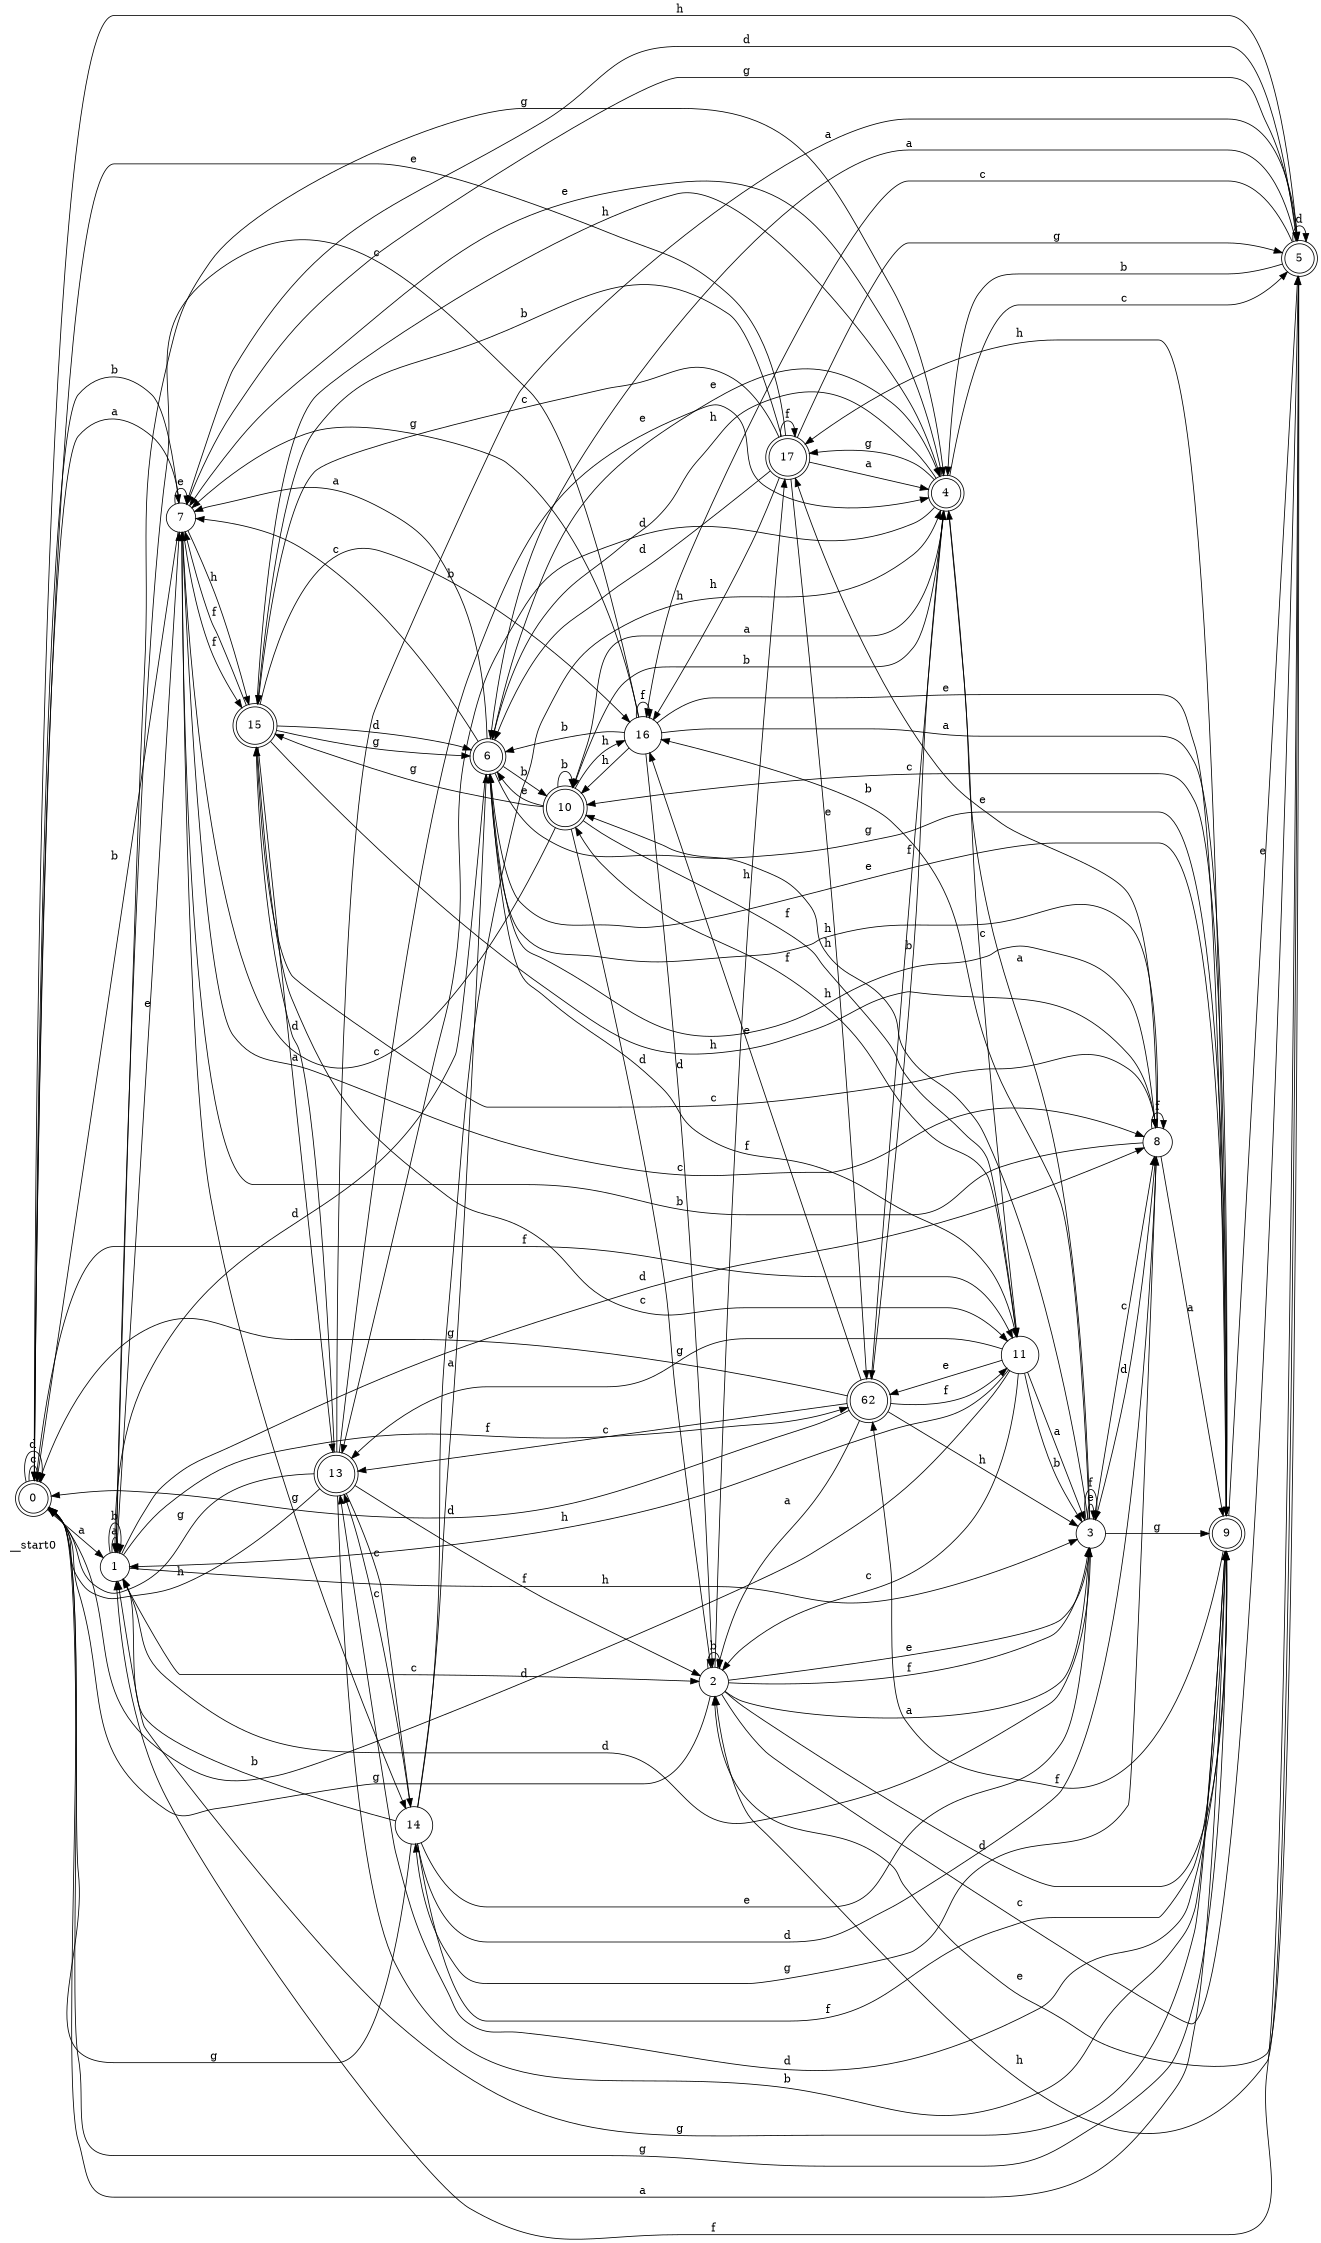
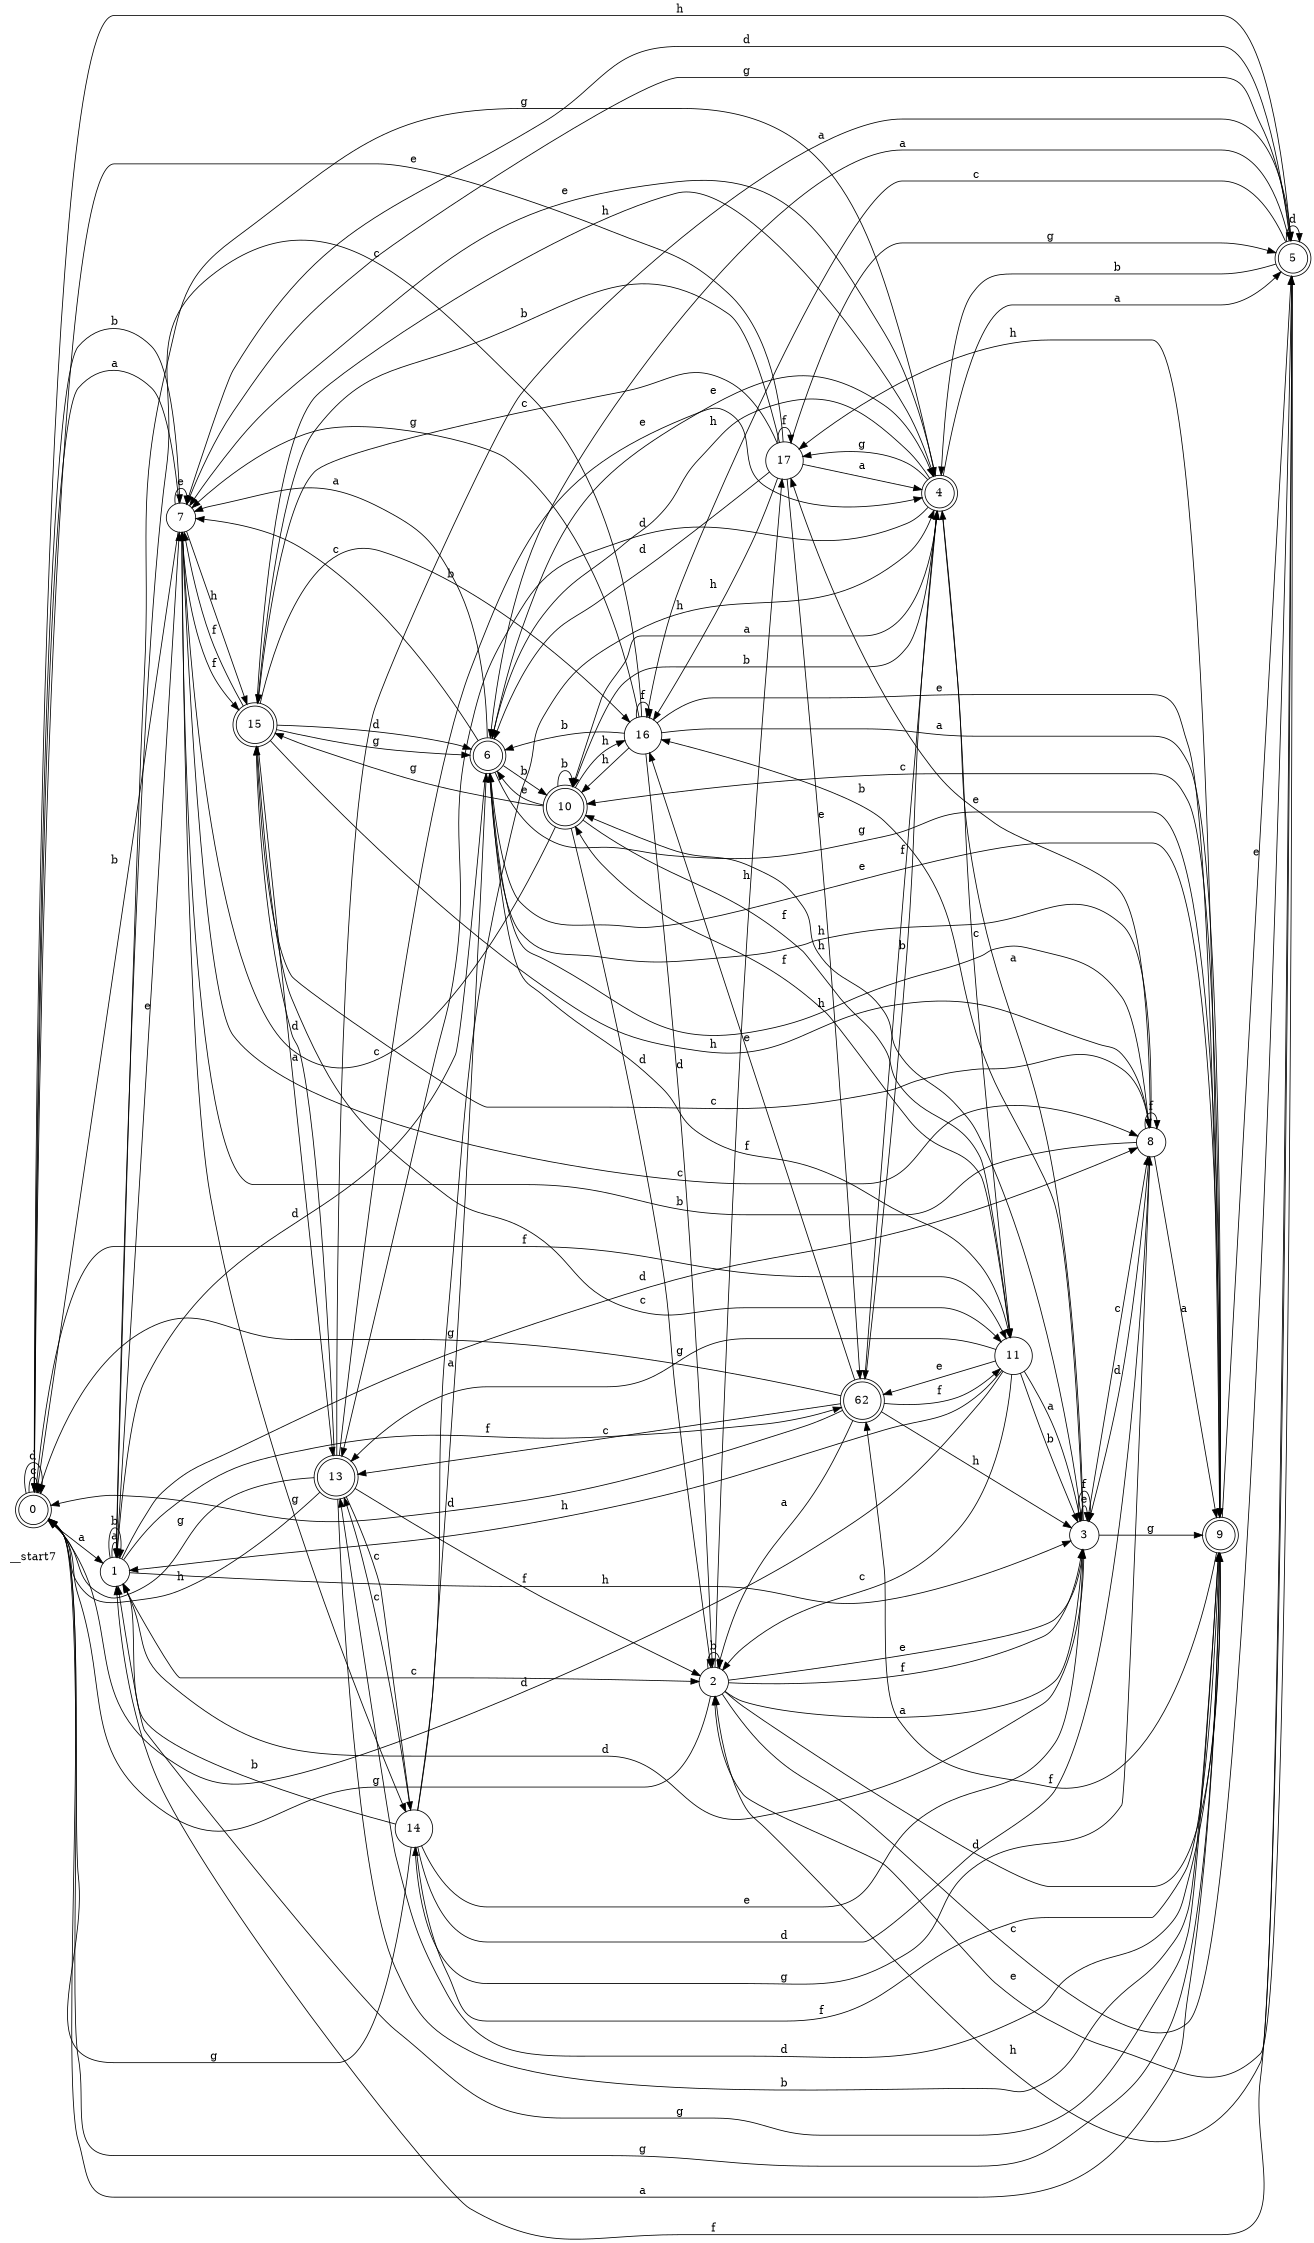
(1124, 299) -> (1118, 299)
(788, 457) -> (784, 461)
(33, 1546) -> (33, 1557)
